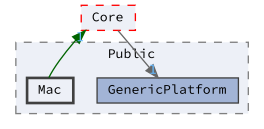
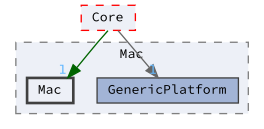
(132, 55) -> (132, 55)
(61, 58) -> (91, 51)
